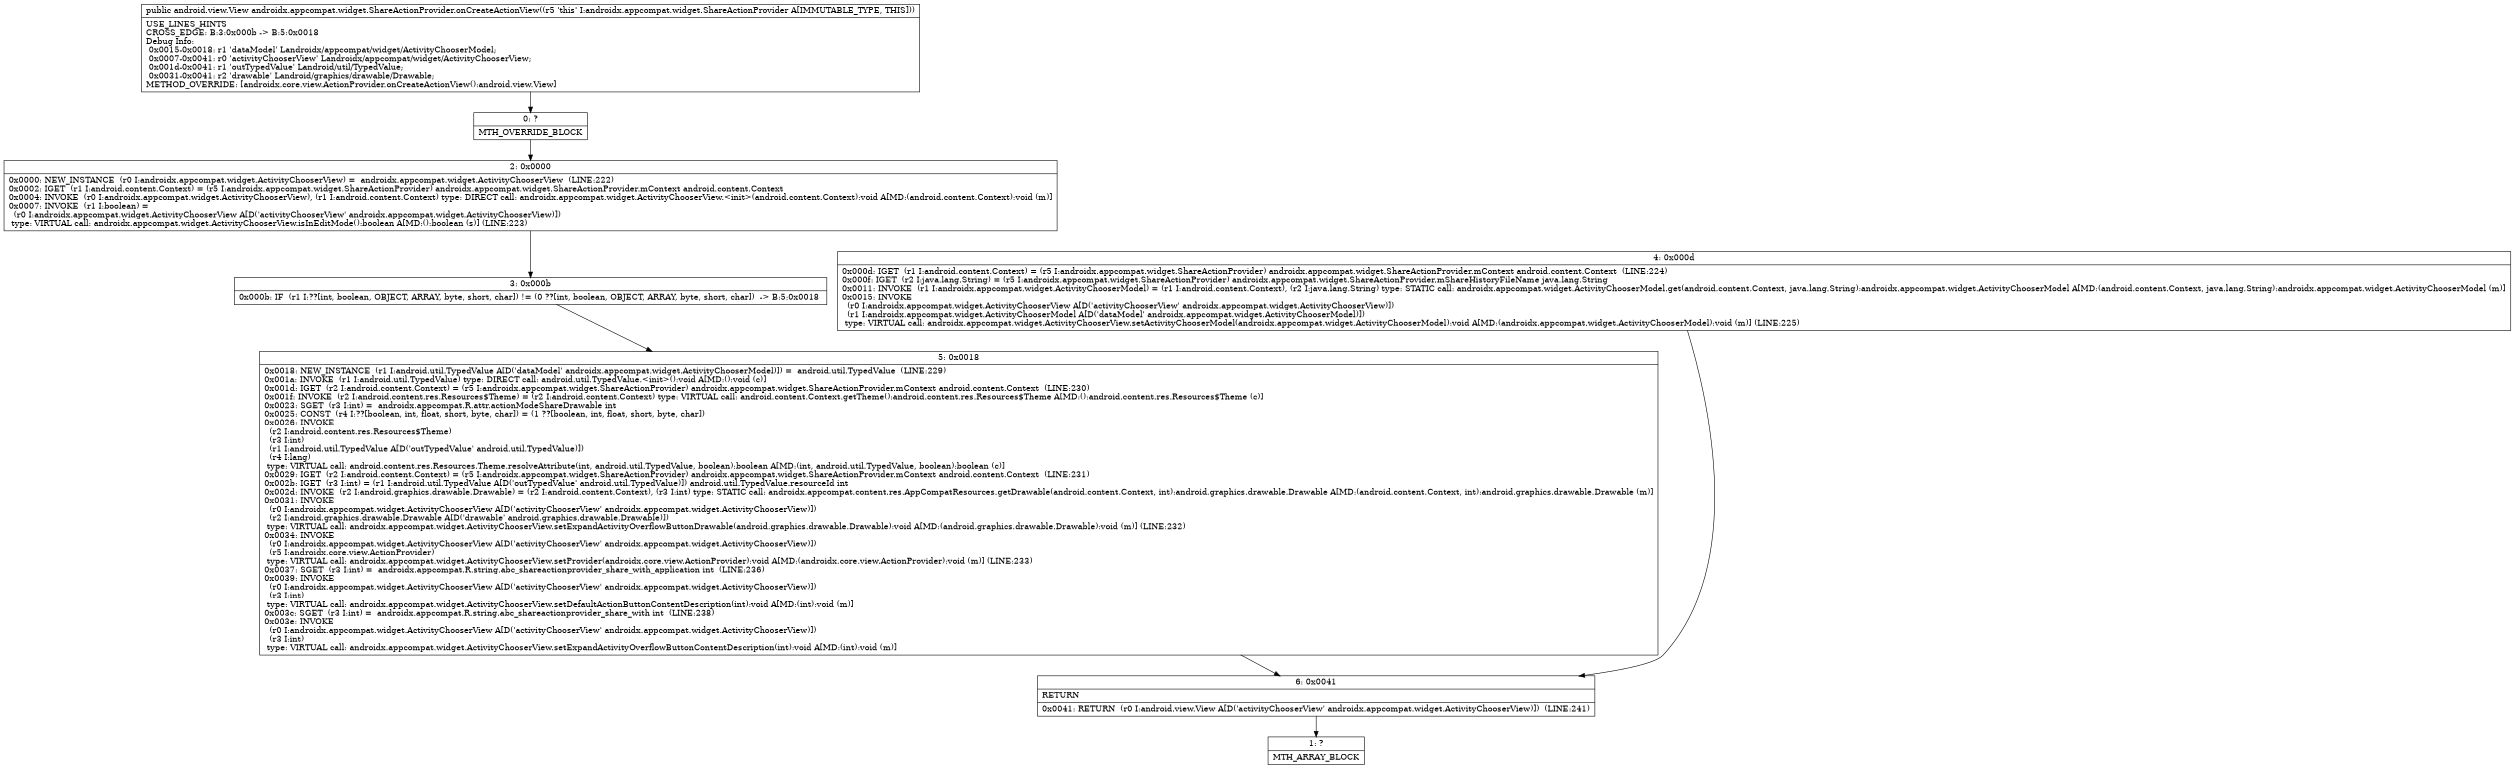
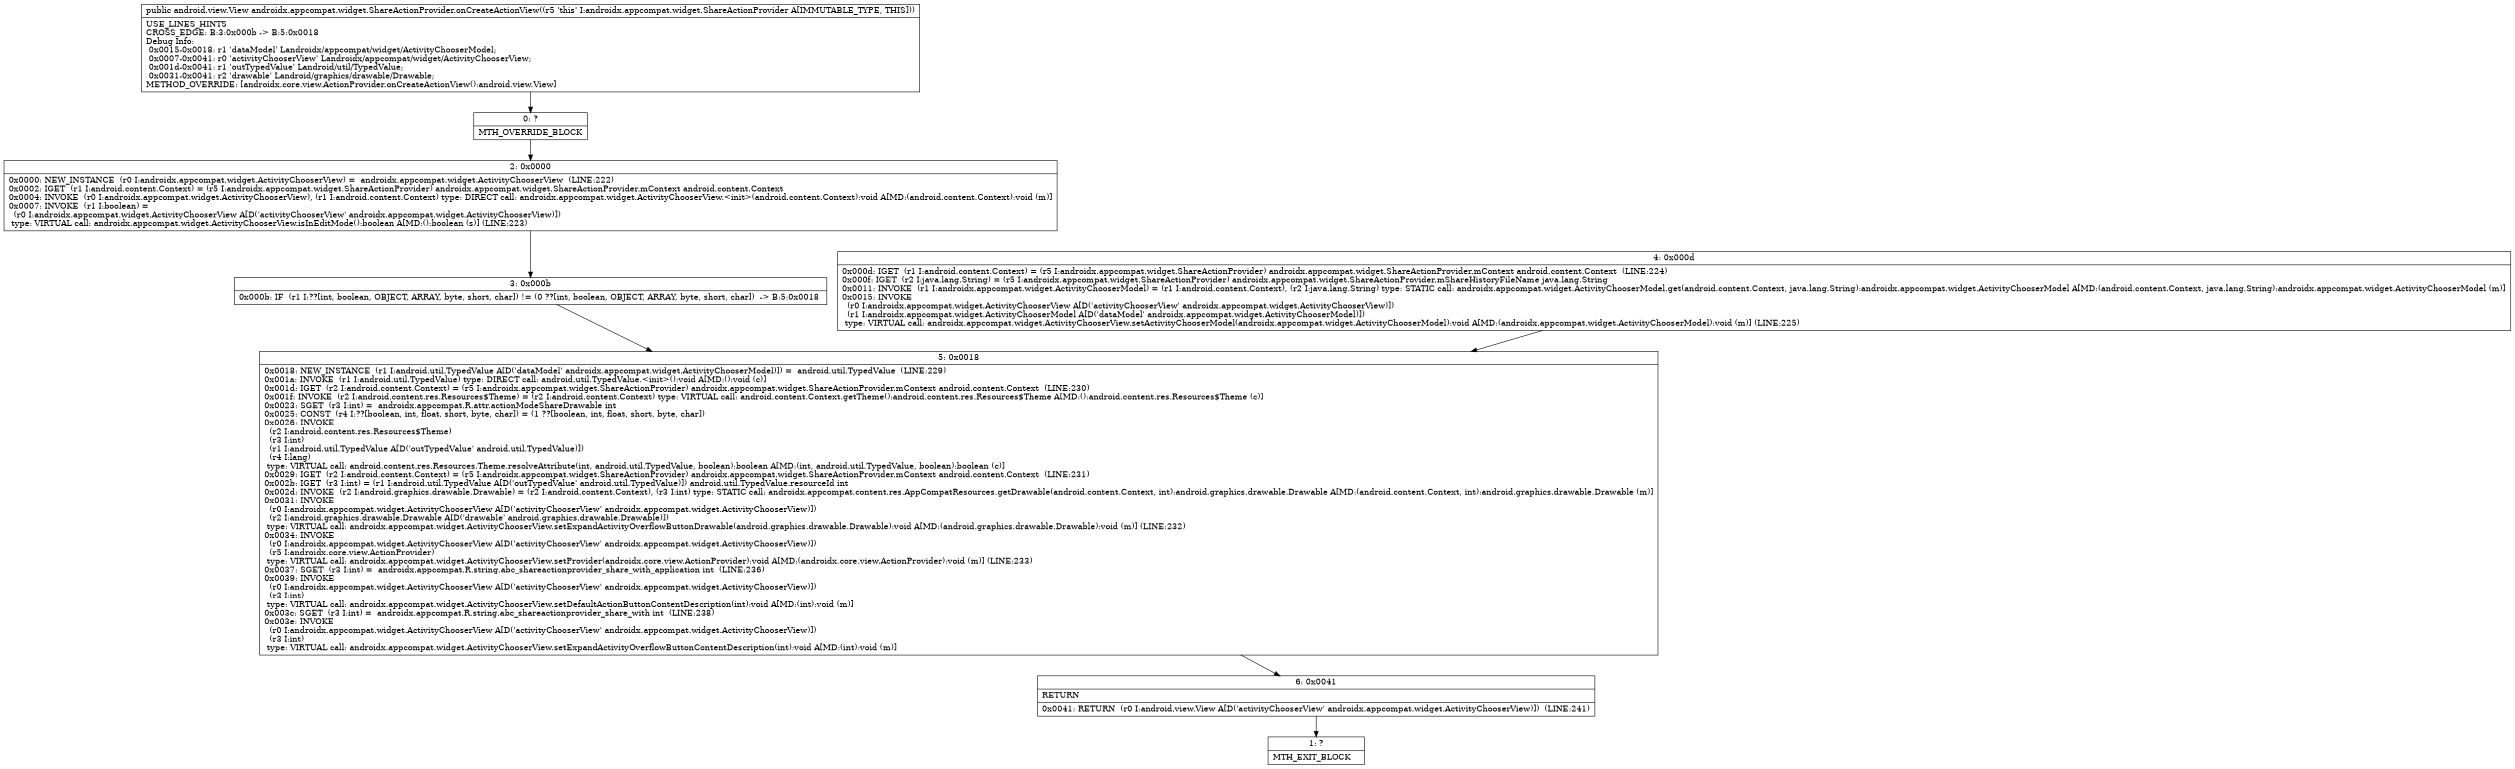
(1712, 538) -> (1510, 340)
(1316, 757) -> (1312, 757)
